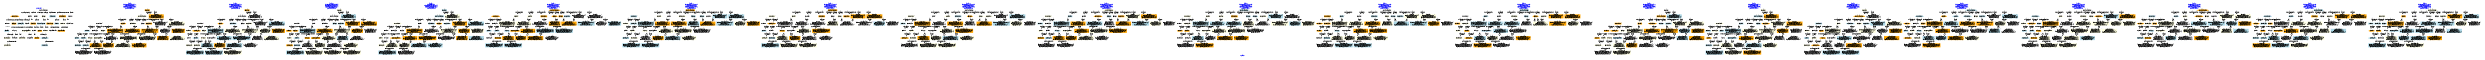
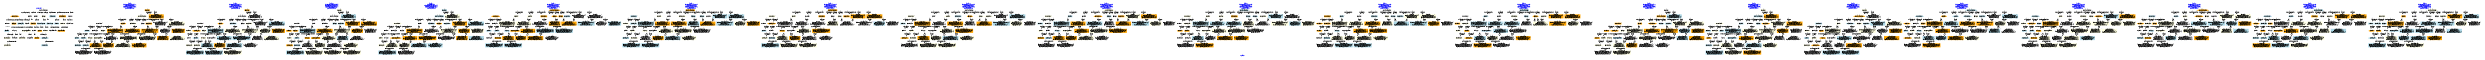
(68, 20) -> (70, 20)
(50, 24) -> (50, 24)
